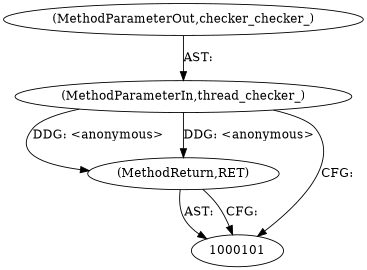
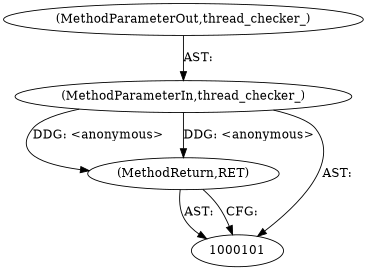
(183, 19) -> (183, 19)
(339, 174) -> (339, 174)
